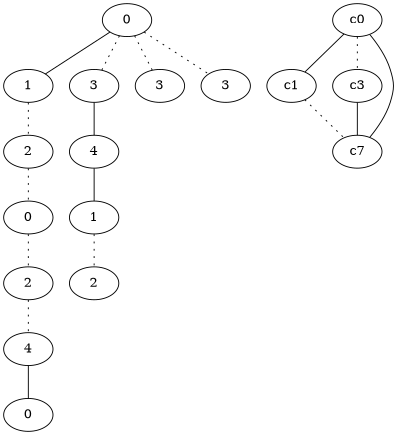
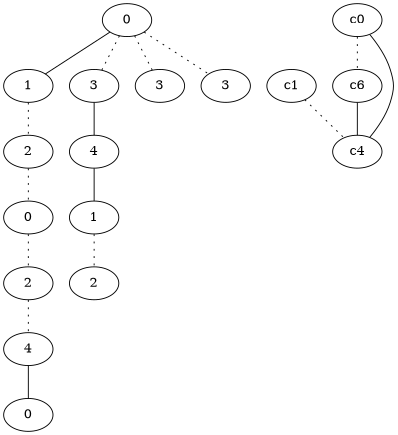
(325, 53) -> none
(357, 86) -> (357, 86)
(357, 152) -> (357, 152)
